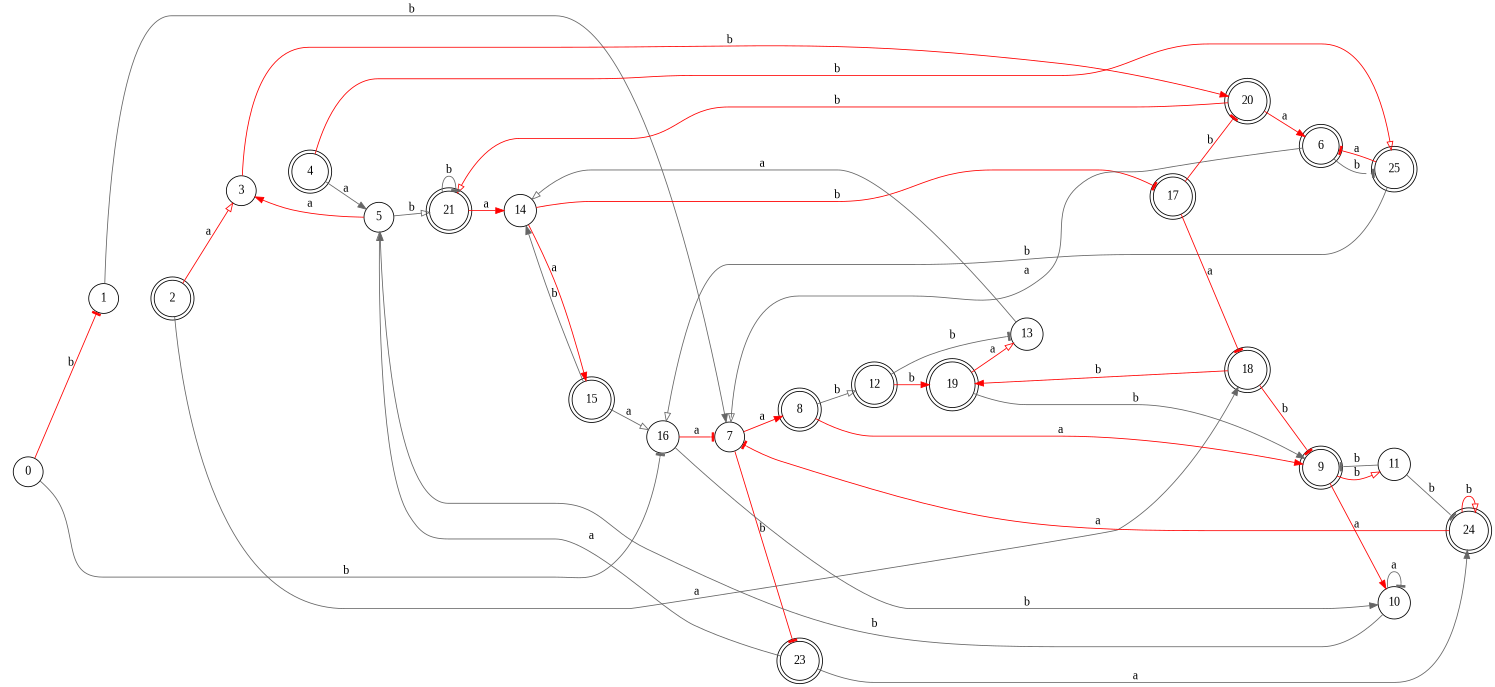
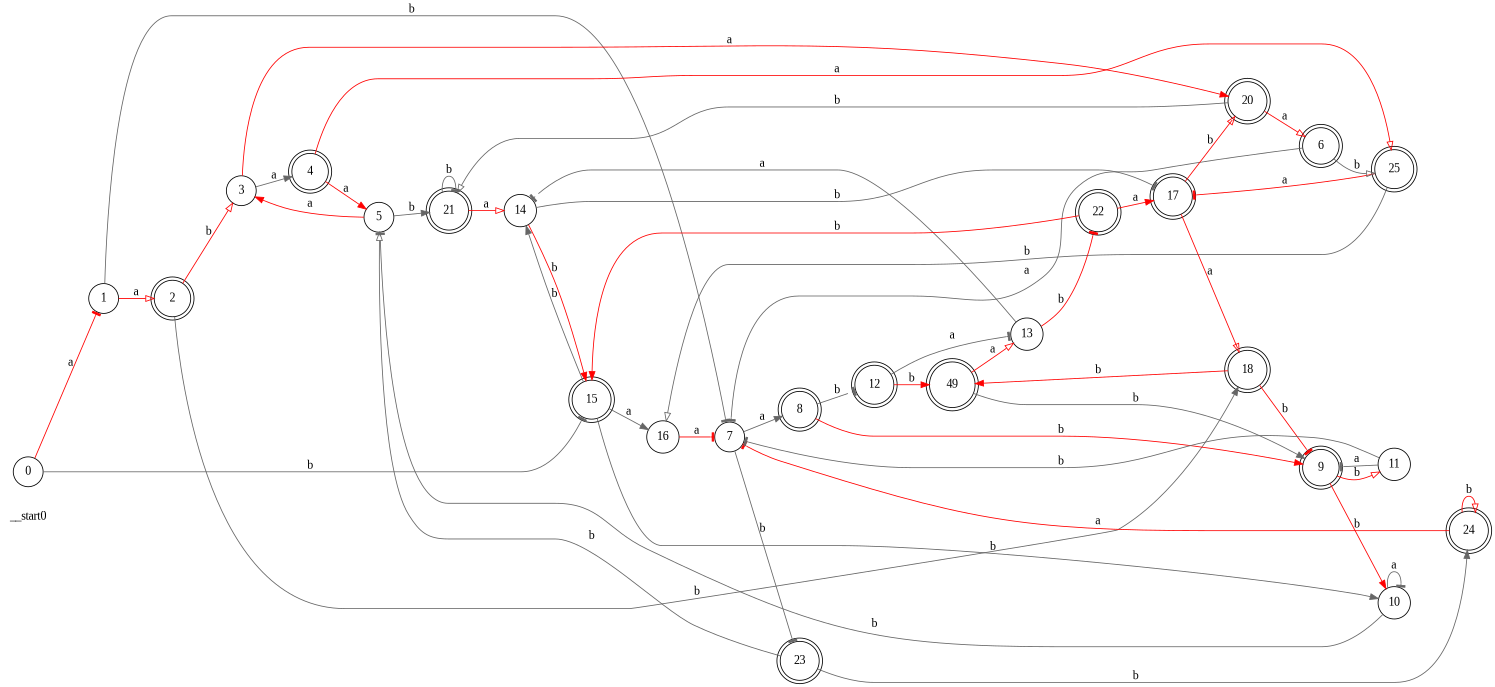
(446, 16) -> (446, 16)
(730, 40) -> (730, 40)
(837, 69) -> (837, 69)
(831, 107) -> (831, 107)
(1281, 122) -> (1281, 122)
(1209, 151) -> (1209, 151)
(1360, 156) -> (1286, 187)
(1349, 169) -> (1349, 169)
(804, 170) -> (804, 170)
none -> (270, 183)
(342, 193) -> (342, 193)
(847, 201) -> (847, 201)
(482, 211) -> (482, 211)
none -> (1098, 212)
(408, 215) -> (408, 215)
(209, 232) -> (209, 232)
(554, 268) -> (554, 268)
(1209, 281) -> (1209, 281)
(1013, 295) -> (1013, 295)
none -> (132, 298)
(952, 335) -> (952, 335)
(71, 363) -> (71, 363)
(952, 385) -> (952, 385)
(833, 399) -> (833, 399)
(625, 417) -> (625, 417)
(759, 426) -> (759, 426)
(1061, 430) -> (1061, 430)
(1357, 459) -> (1357, 459)
(1429, 495) -> (1066, 467)
none -> (28, 517)
(1357, 524) -> (1357, 524)
(592, 536) -> (592, 536)
(763, 545) -> (762, 540)
(358, 577) -> (323, 472)
(697, 592) -> (697, 592)
(770, 603) -> (770, 603)
(996, 609) -> (944, 550)
(1136, 676) -> (1136, 676)
